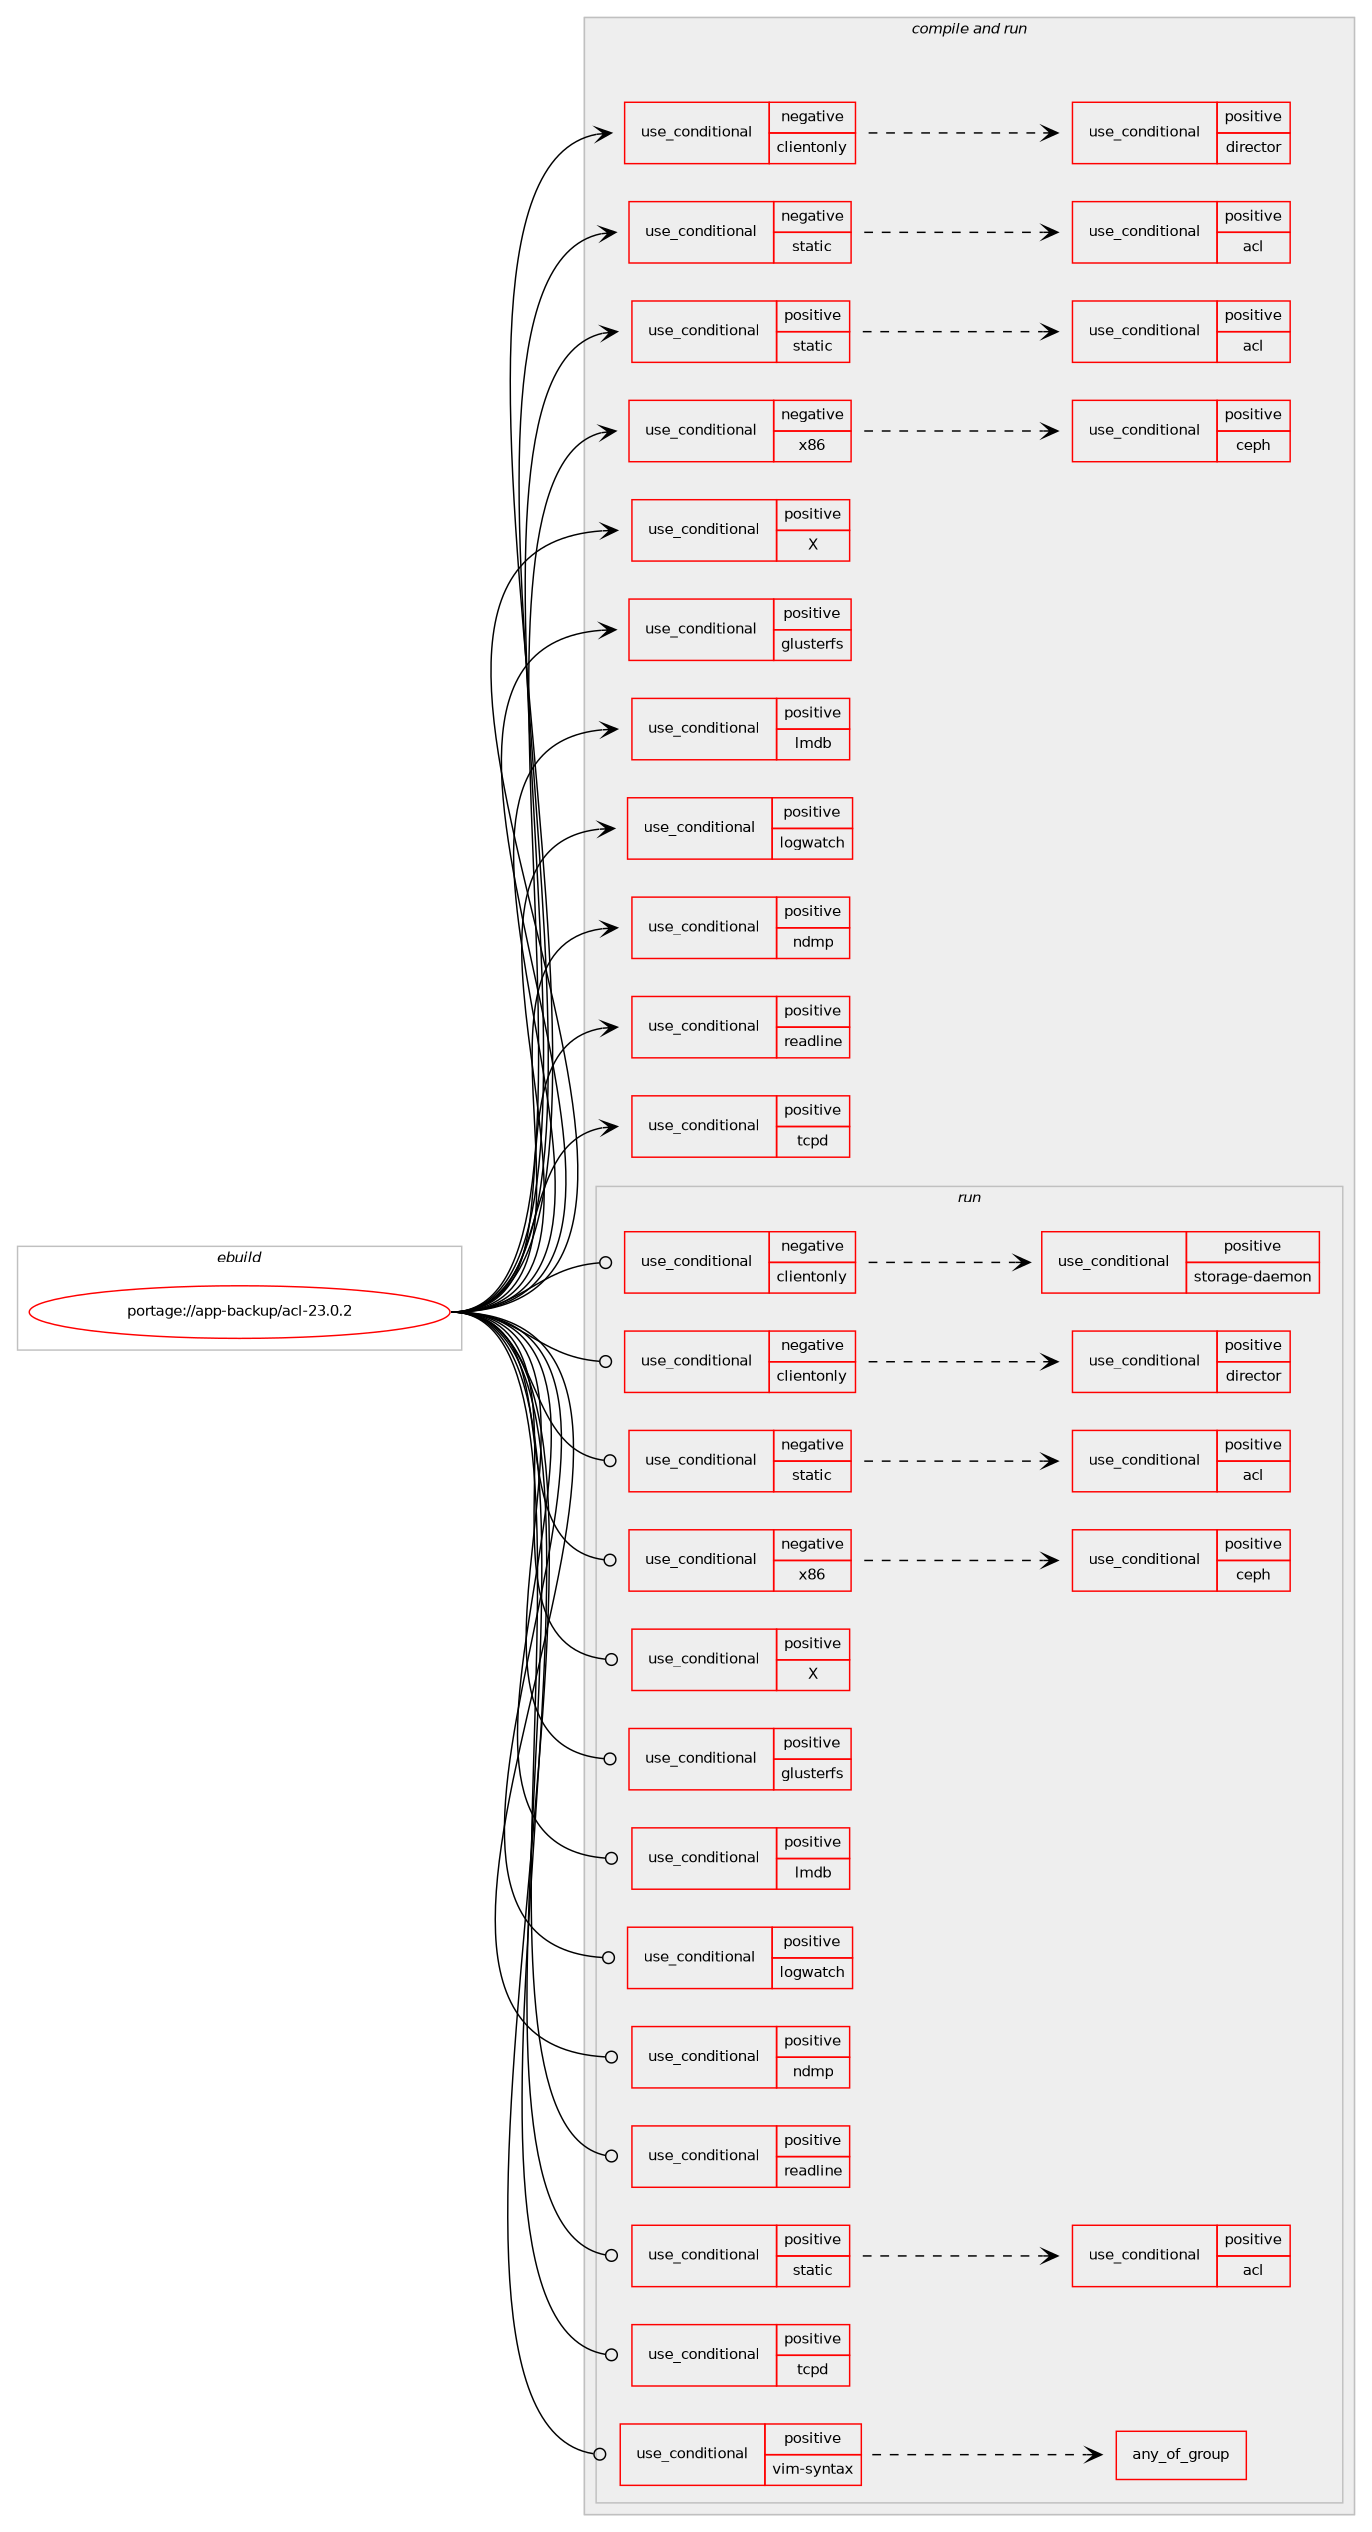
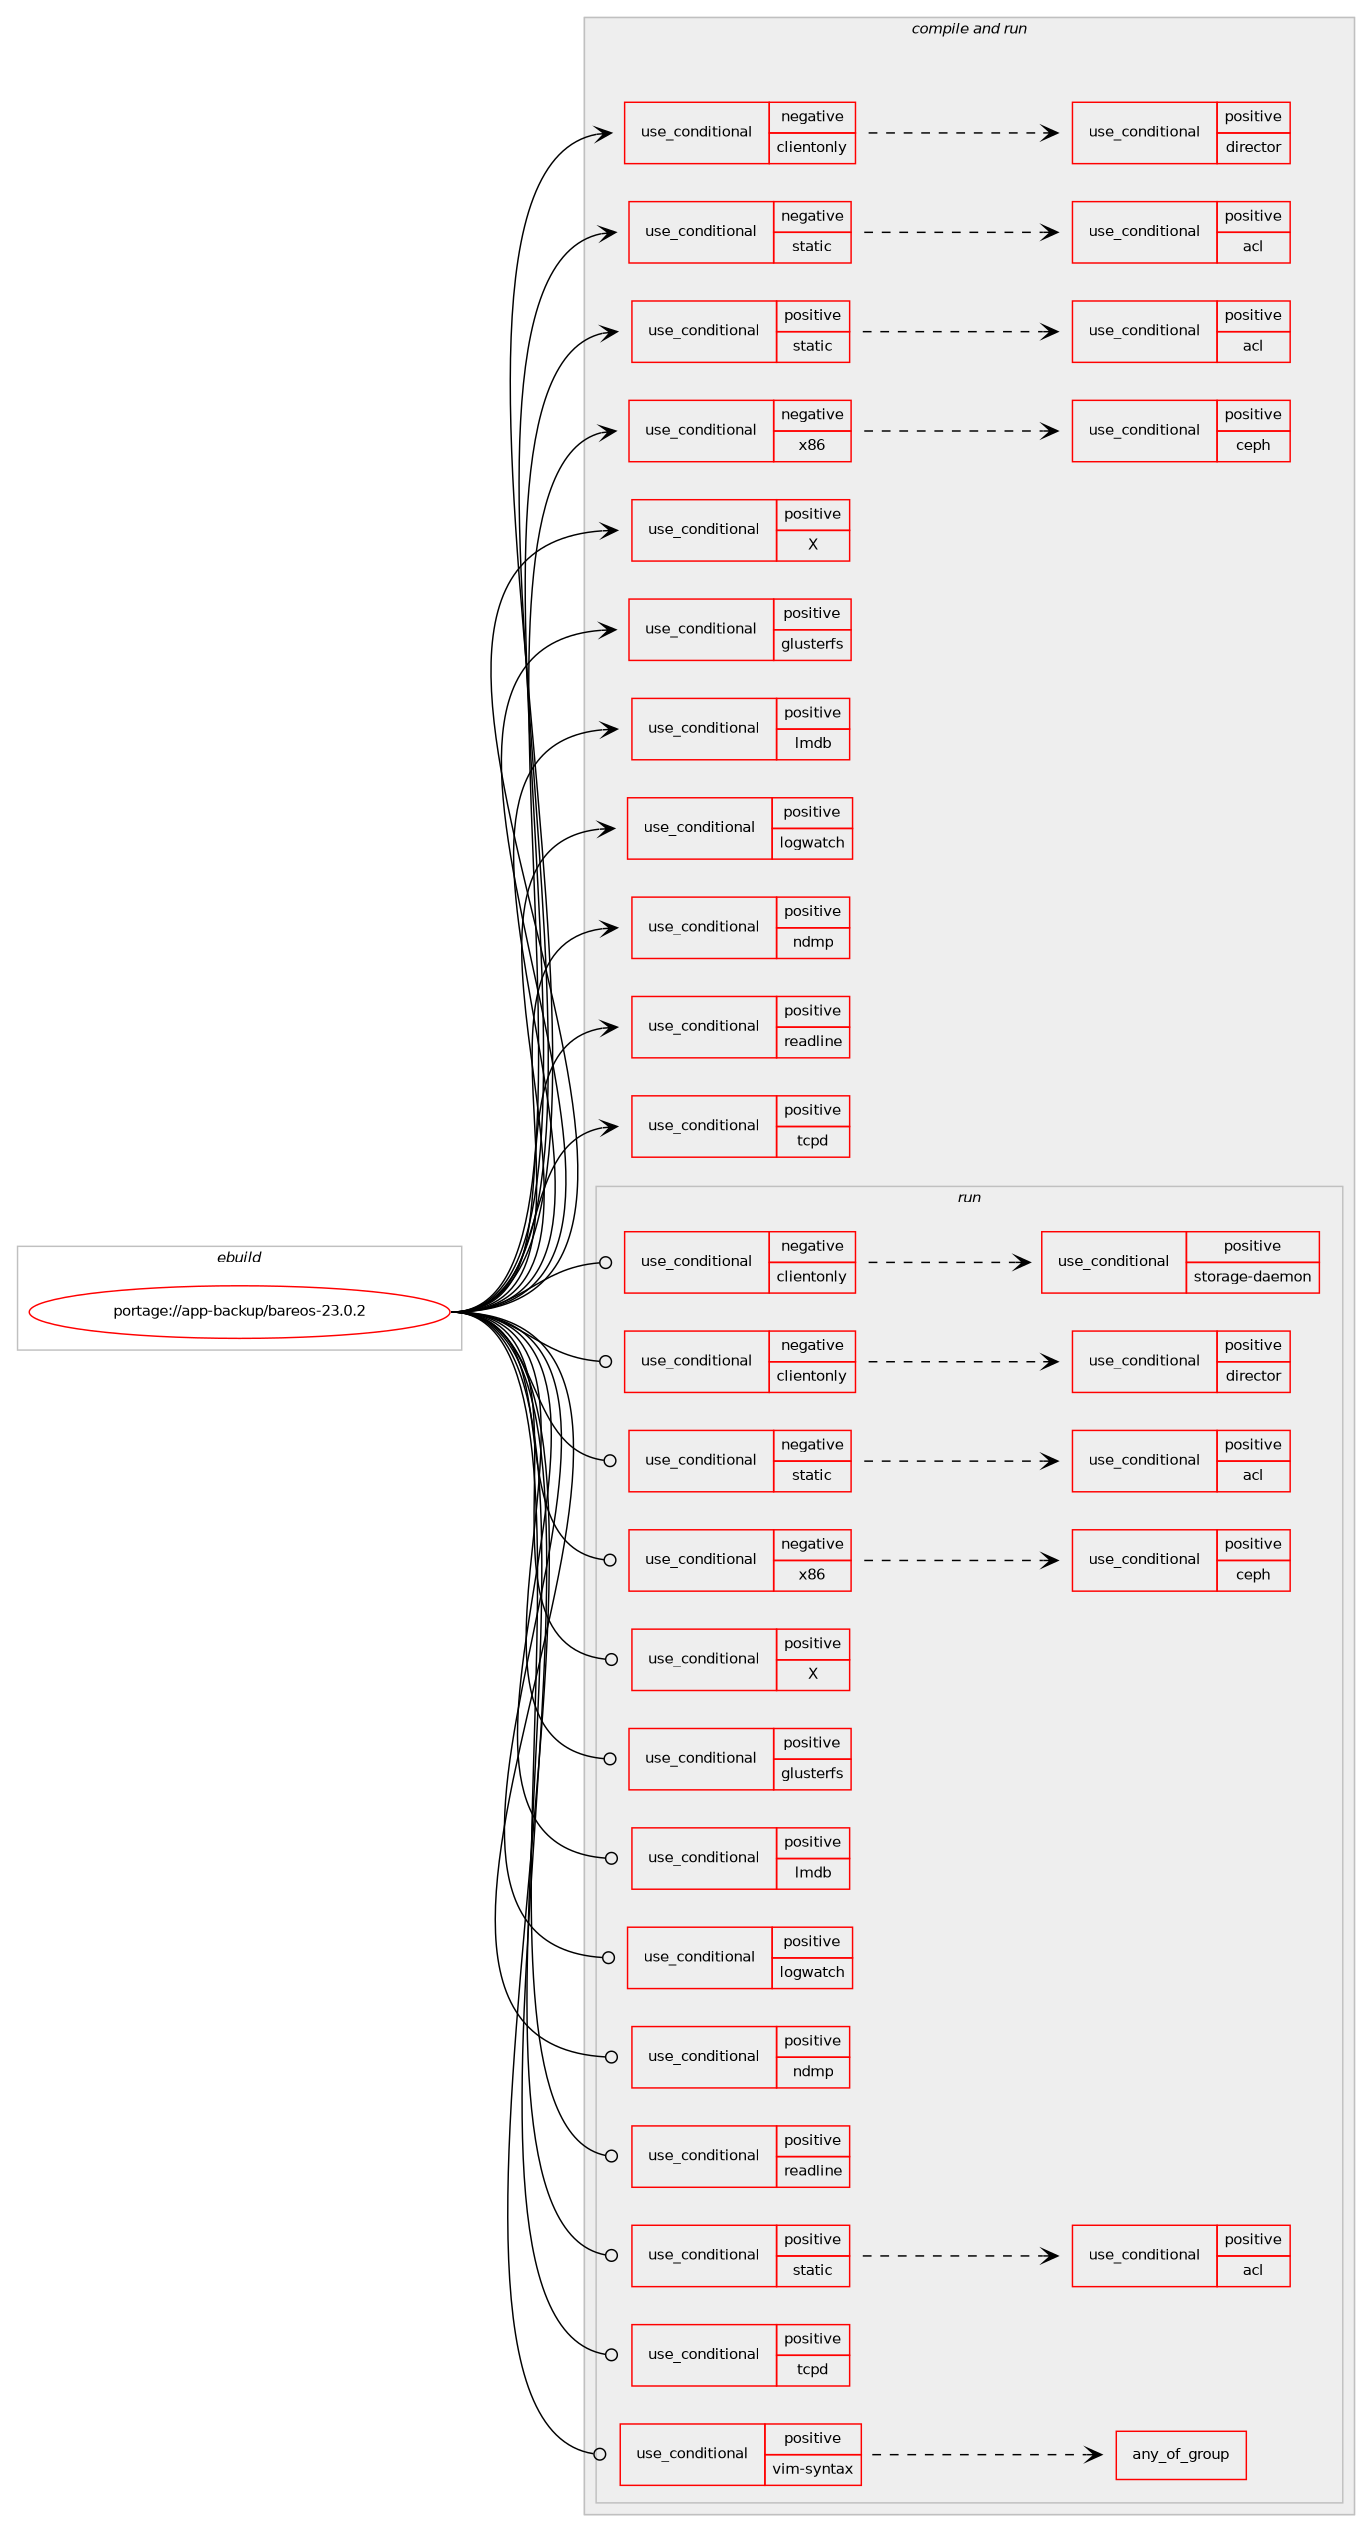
(240, 1312) -> (240, 1312)
